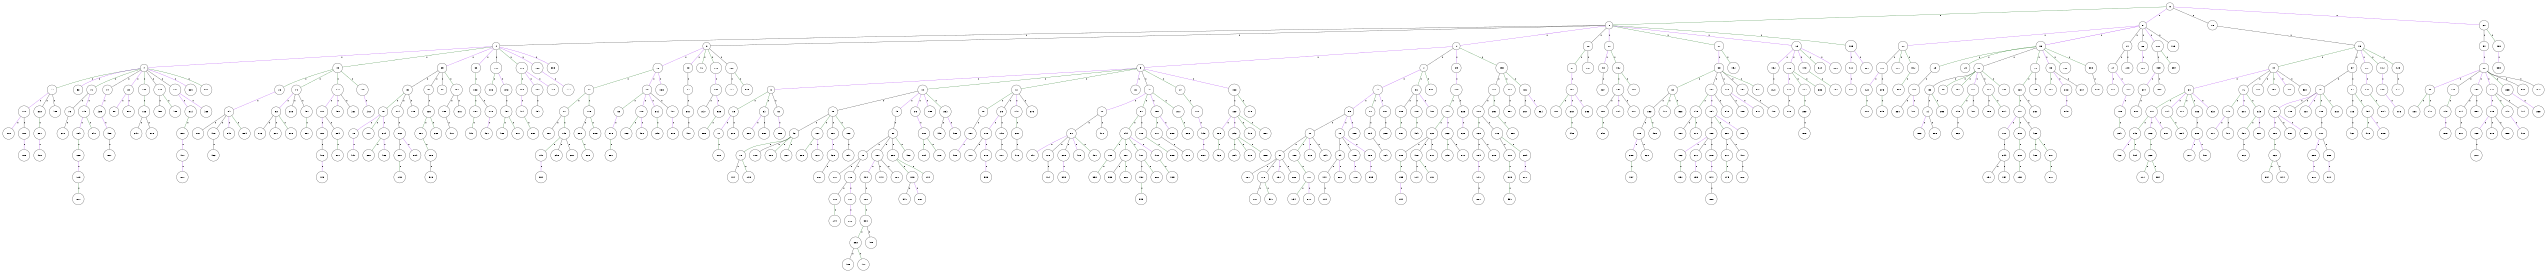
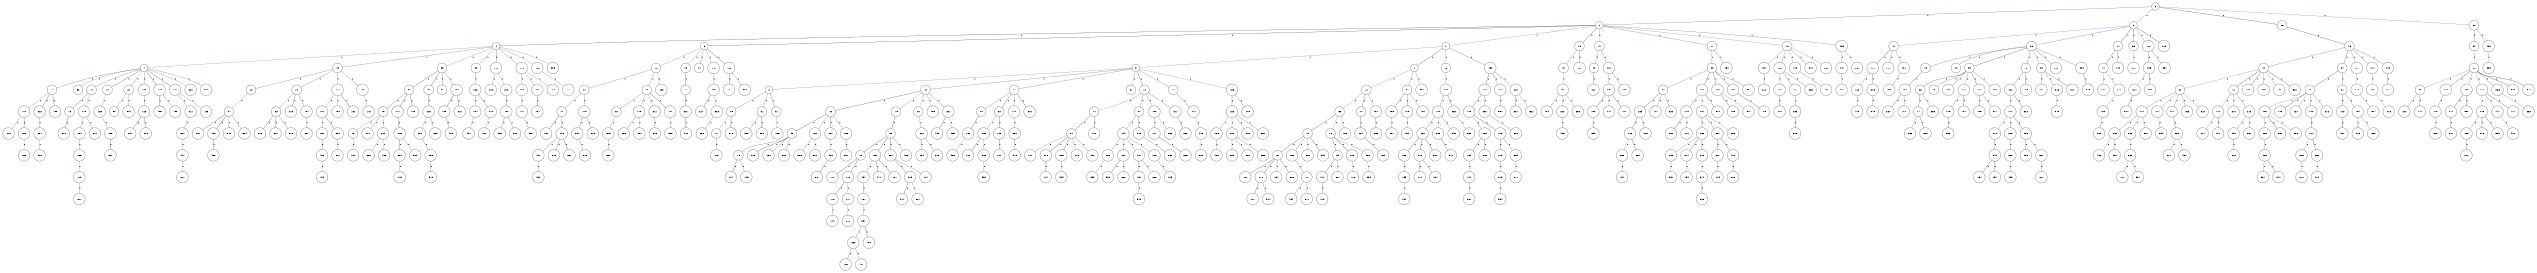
(2197, 123) -> (2174, 122)
(1447, 144) -> (1446, 123)
